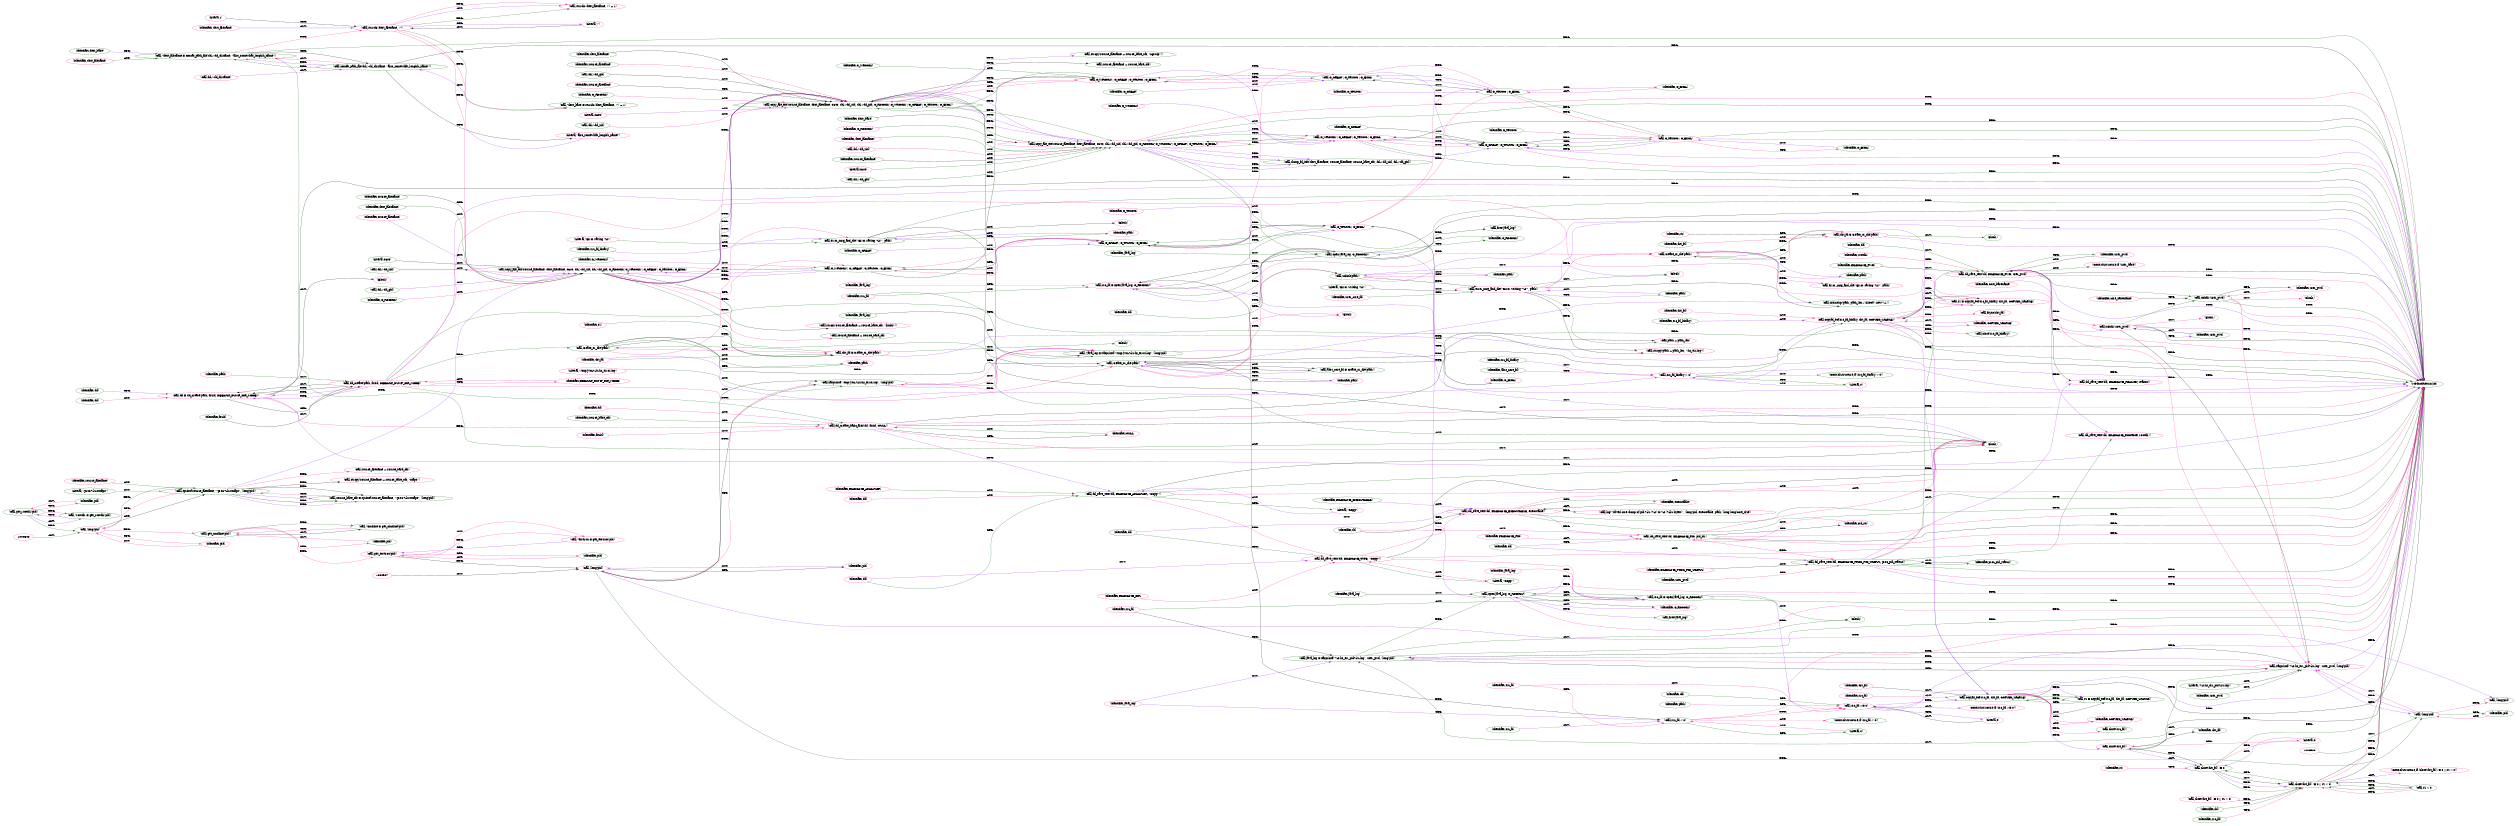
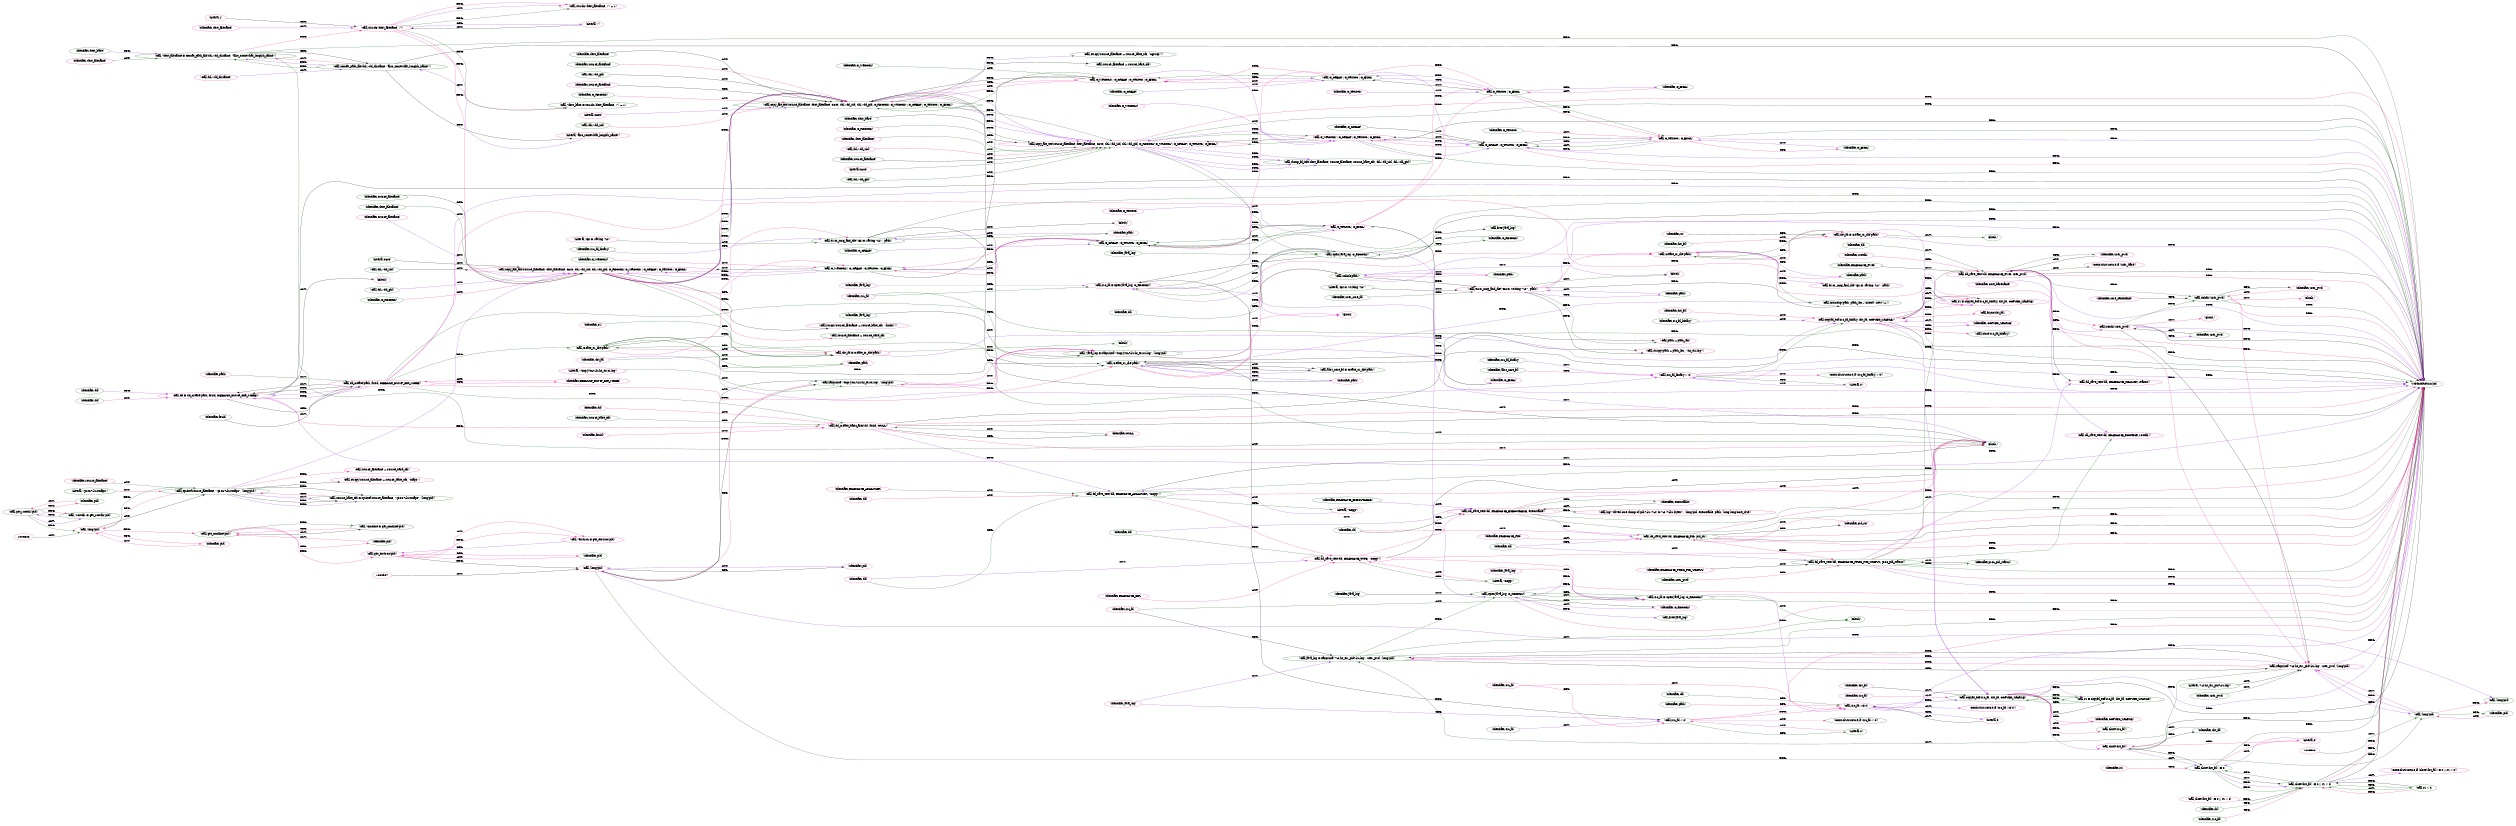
(1347, 298) -> (1347, 298)
